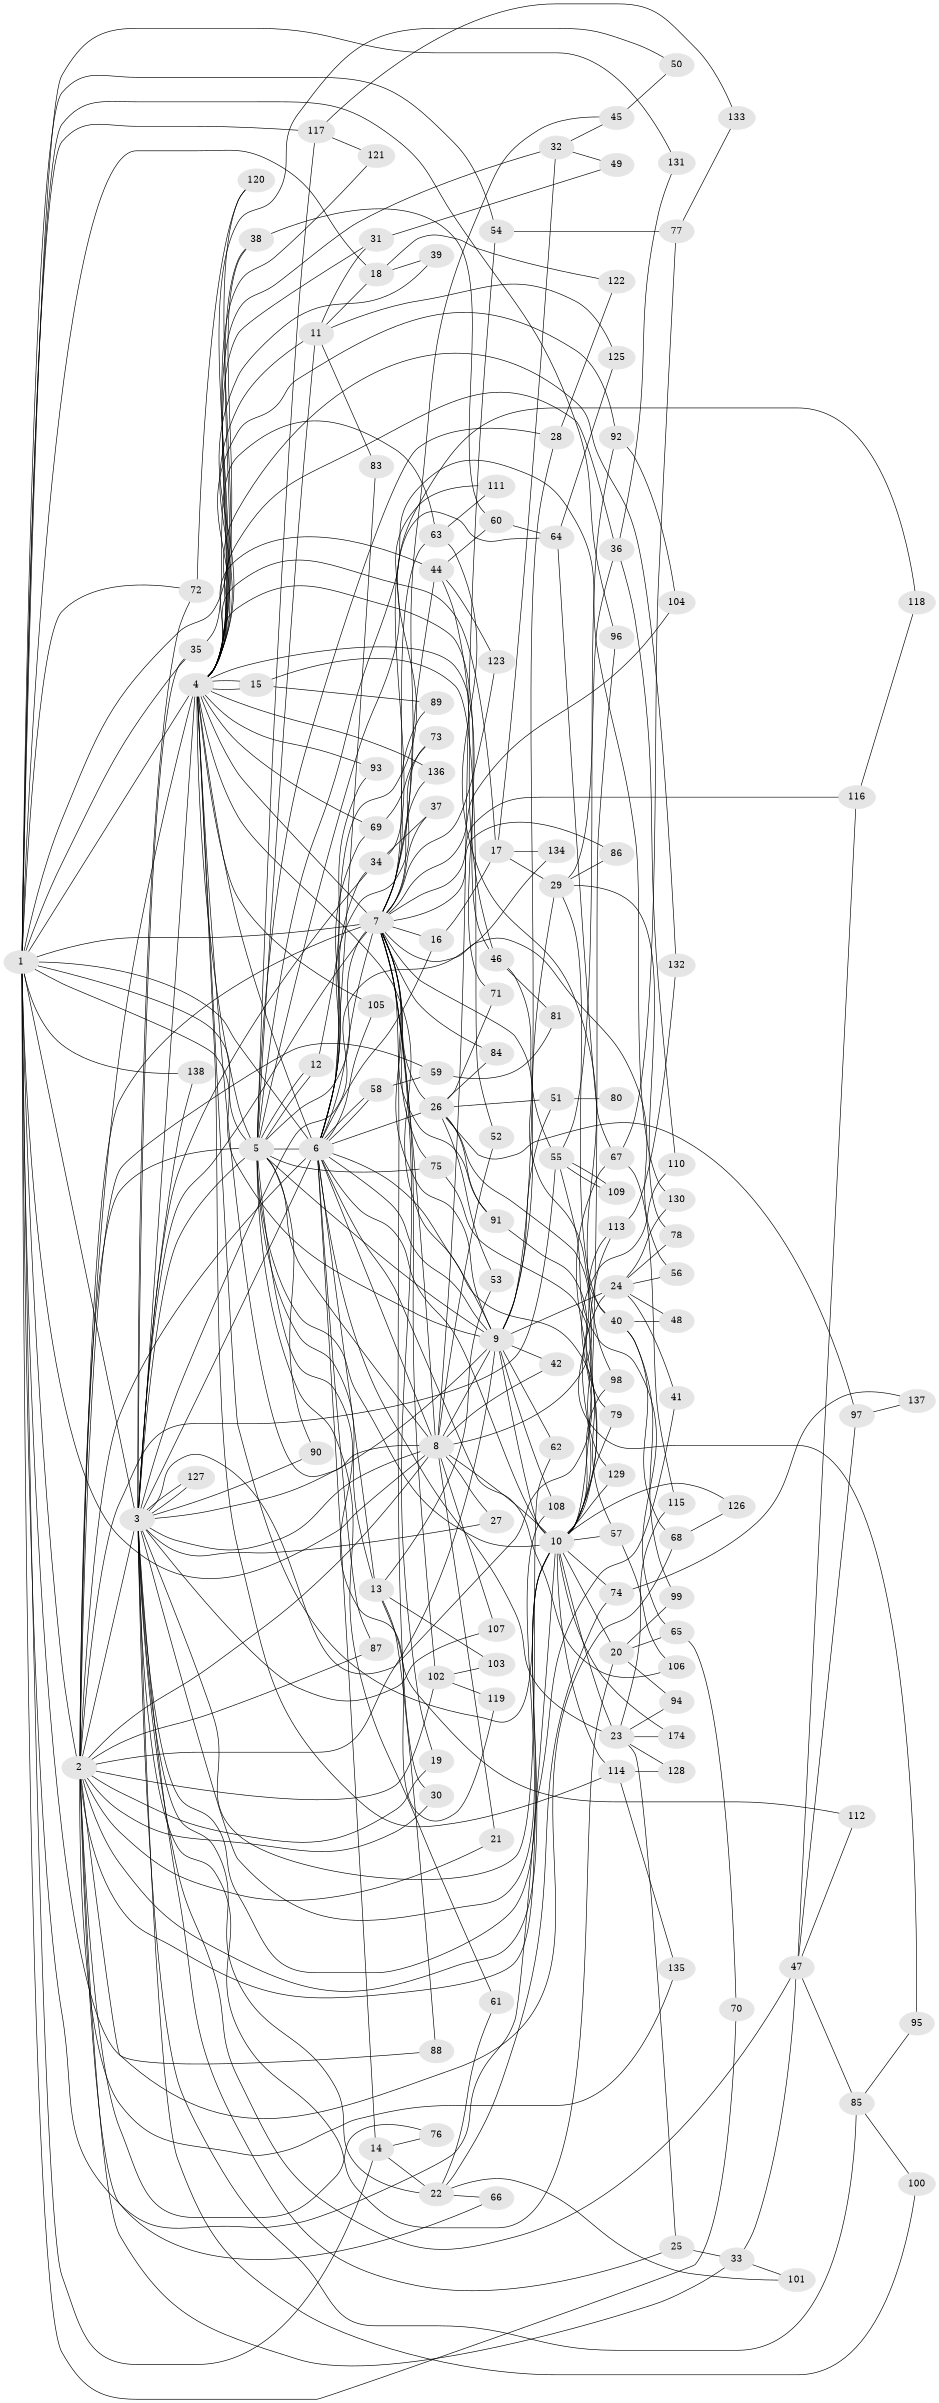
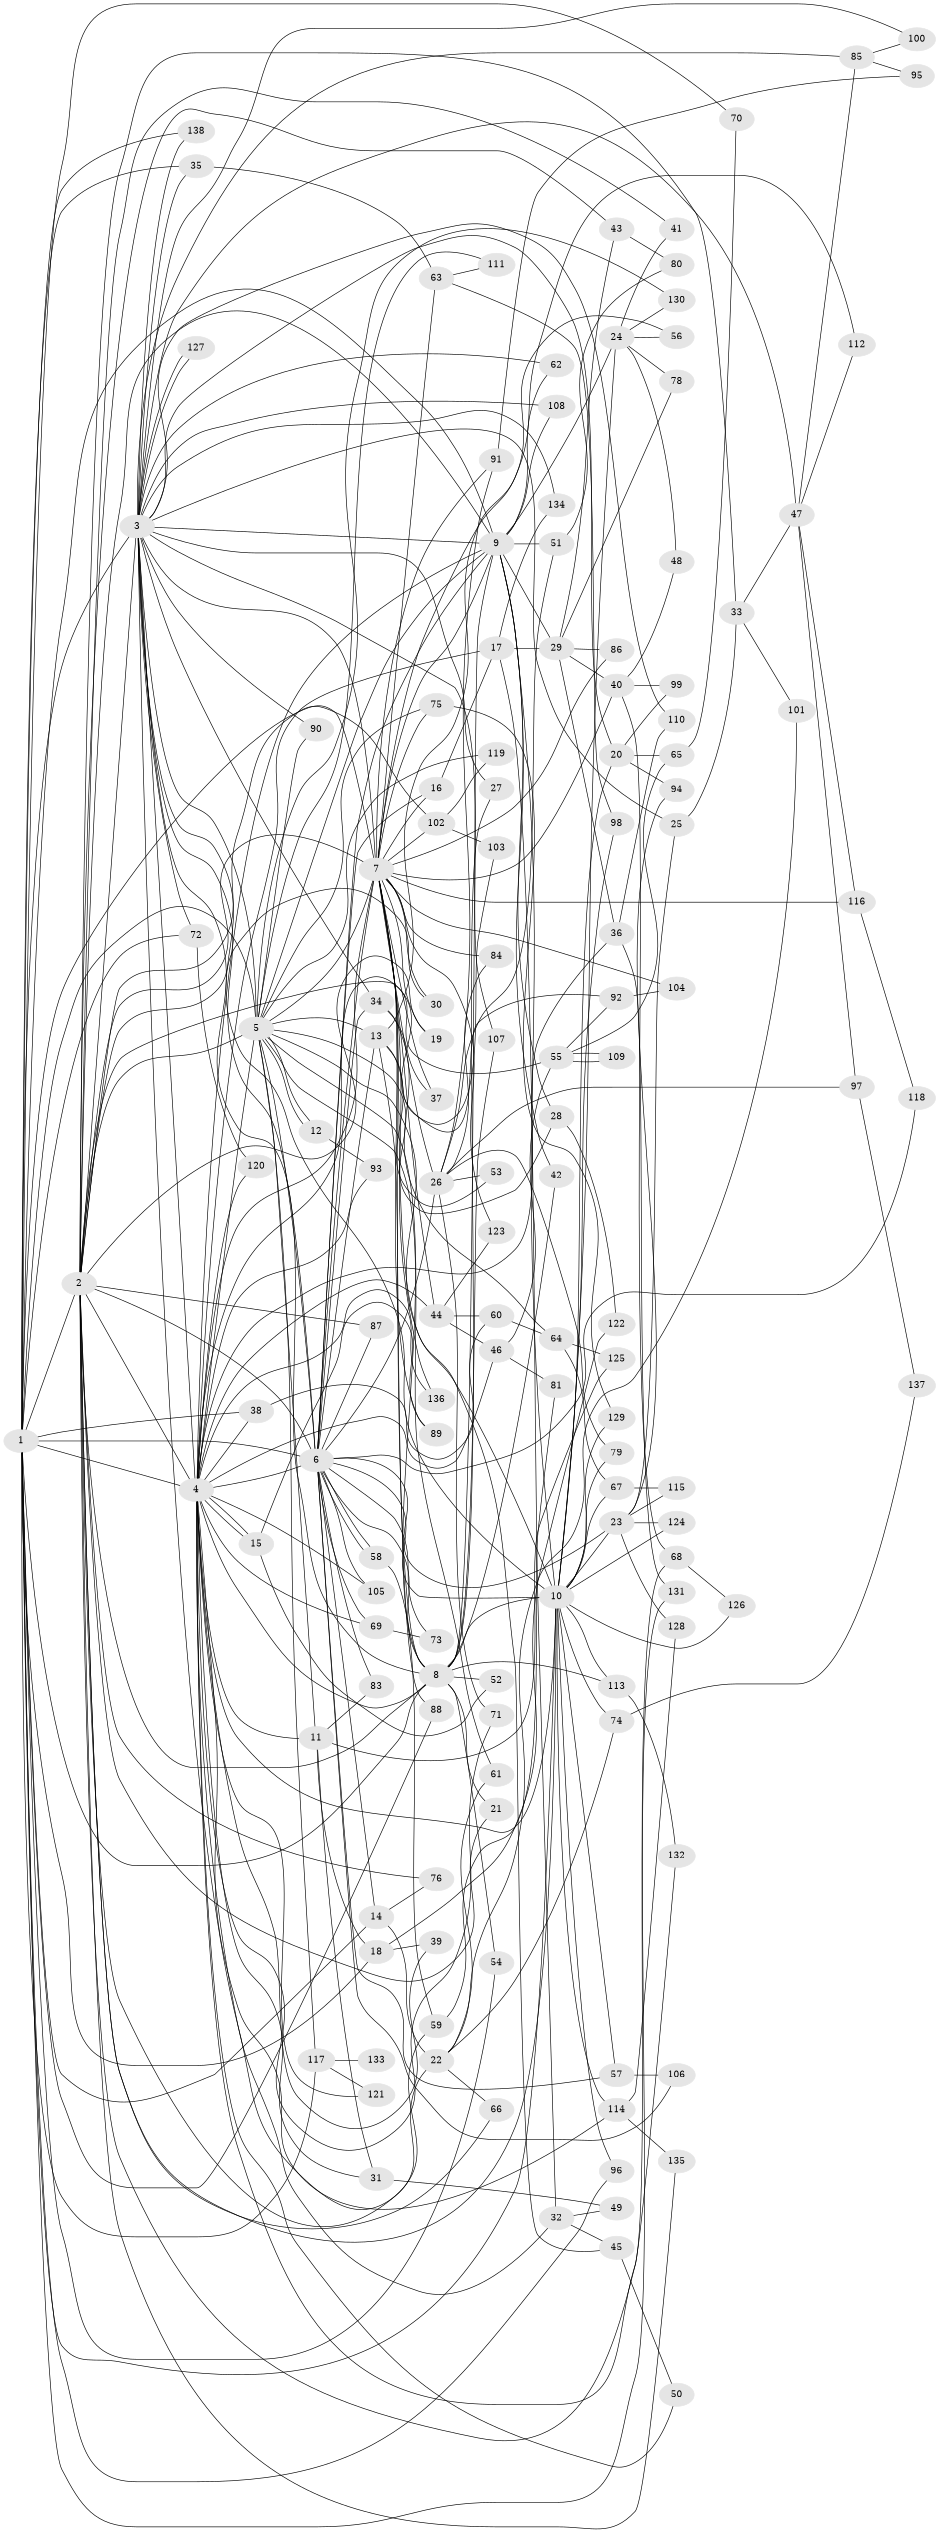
none -> (617, 229)
(677, 231) -> none
(677, 1737) -> (677, 1523)
